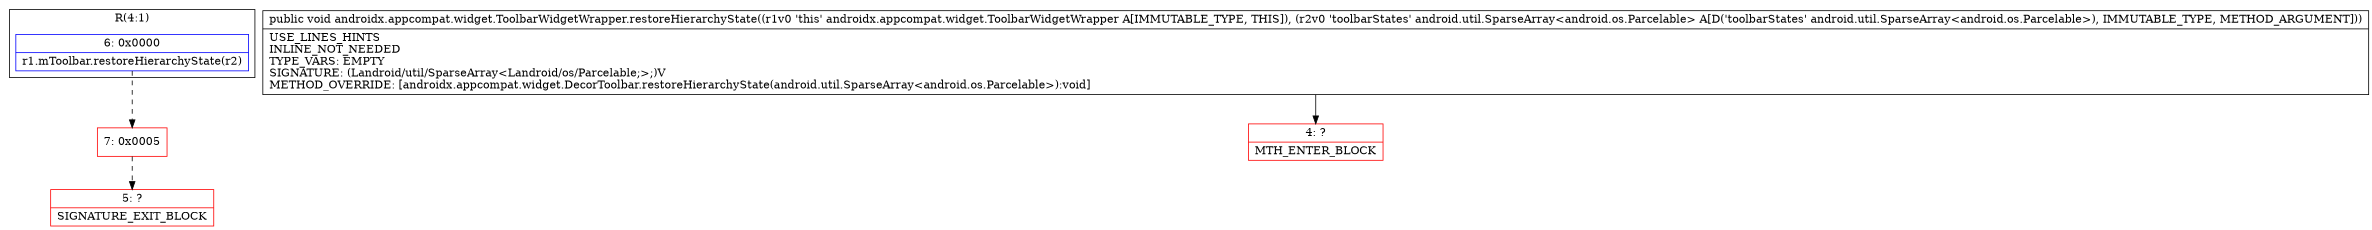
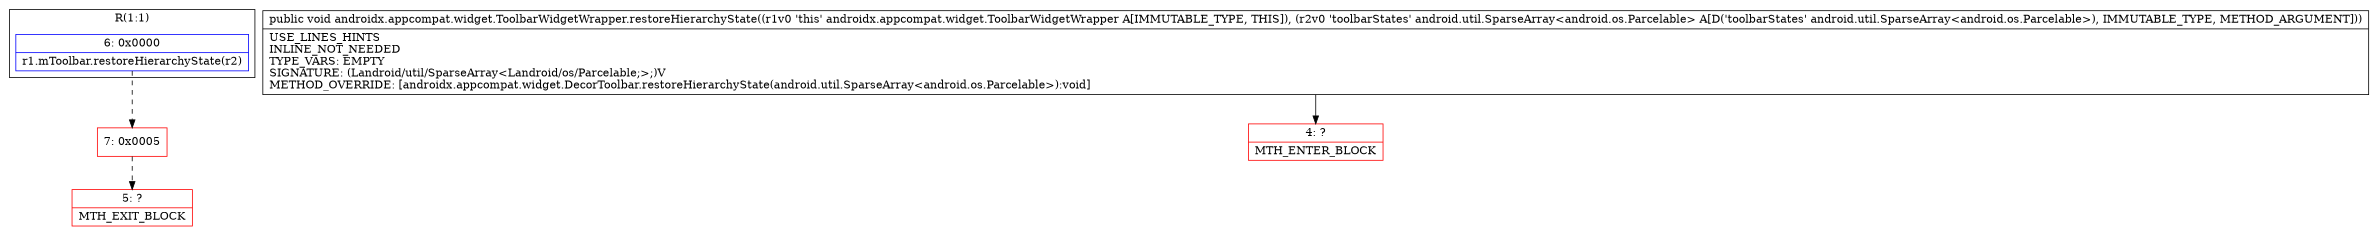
(132, 19) -> (132, 19)
(132, 217) -> (132, 217)
